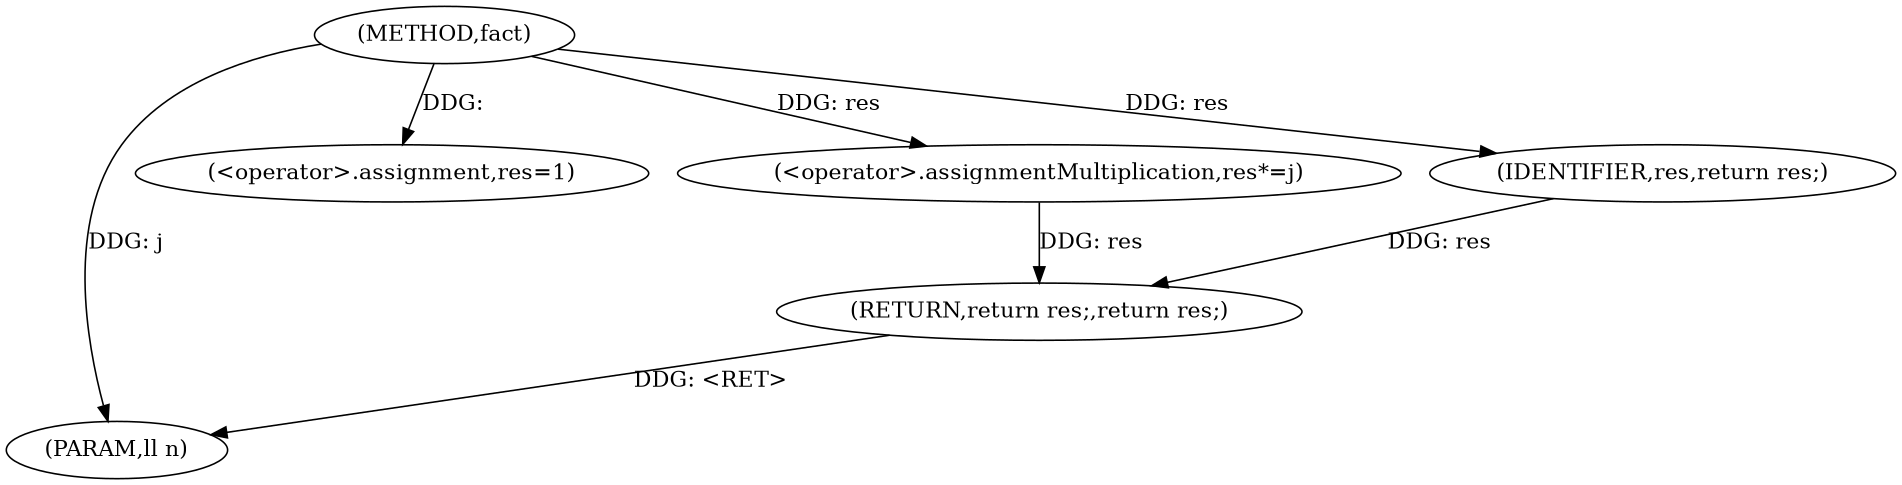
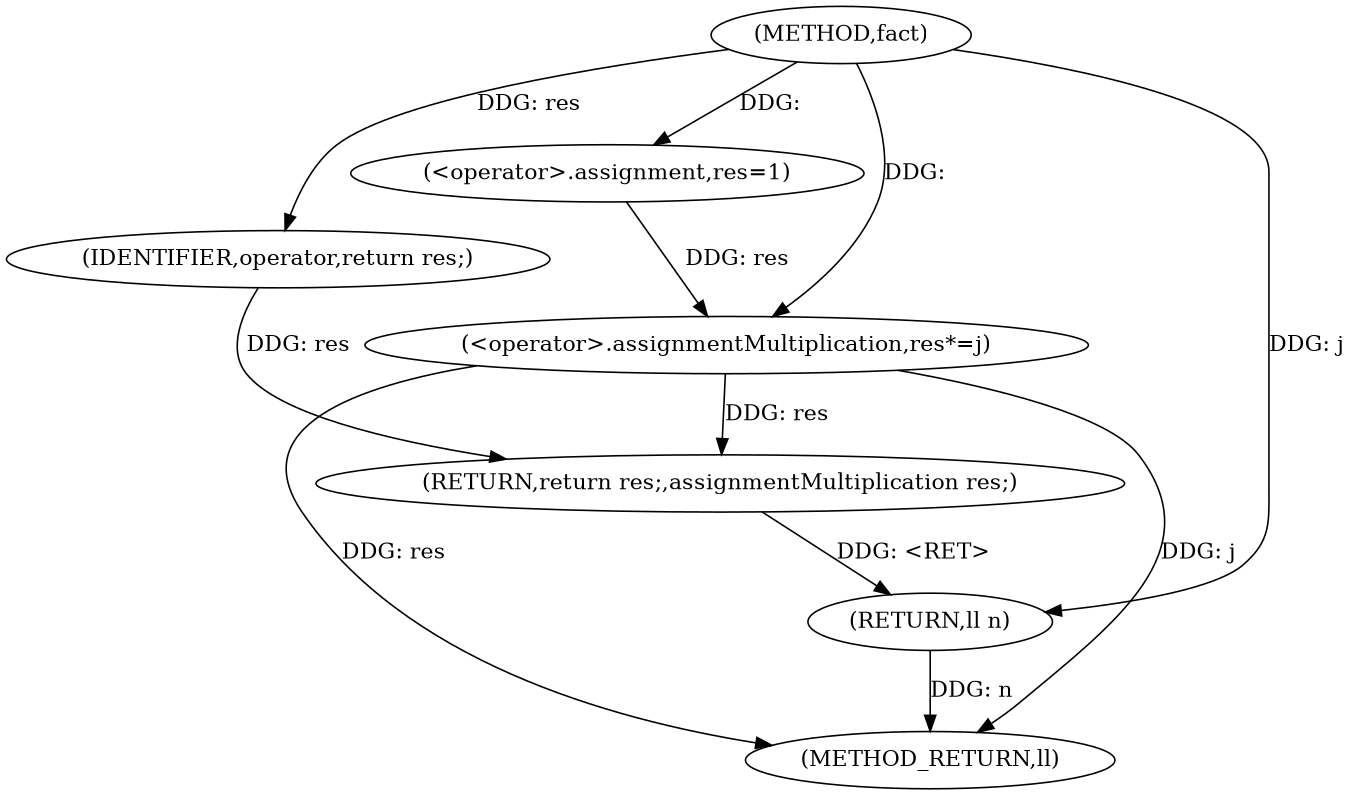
(829, 104) -> (918, 173)
(1663, 173) -> (278, 259)
none -> (662, 253)
(1039, 312) -> (720, 483)
(117, 450) -> (930, 622)
none -> (930, 760)
